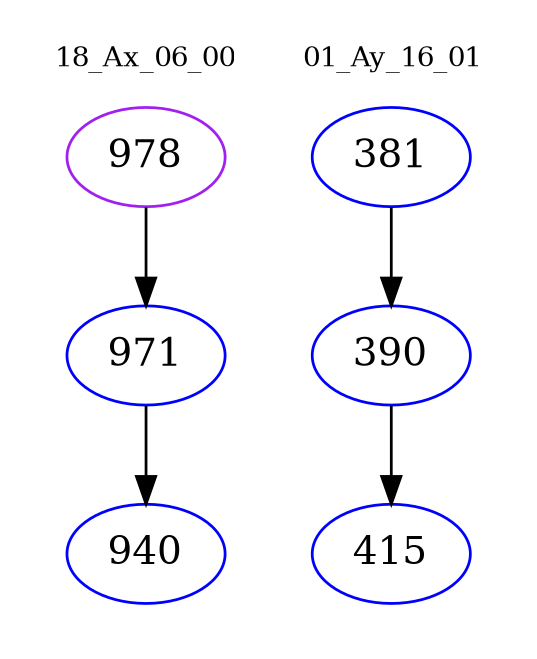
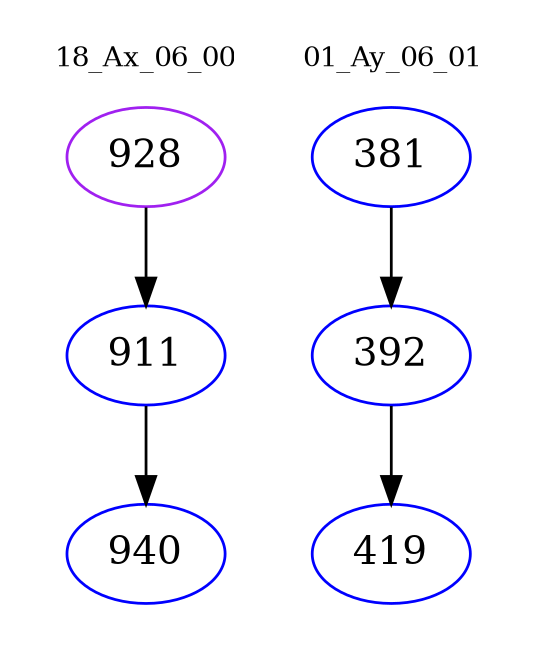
(393, 59) -> (393, 59)
(146, 157) -> (146, 157)
(146, 355) -> (146, 355)
(391, 355) -> (391, 355)
(391, 554) -> (391, 554)
